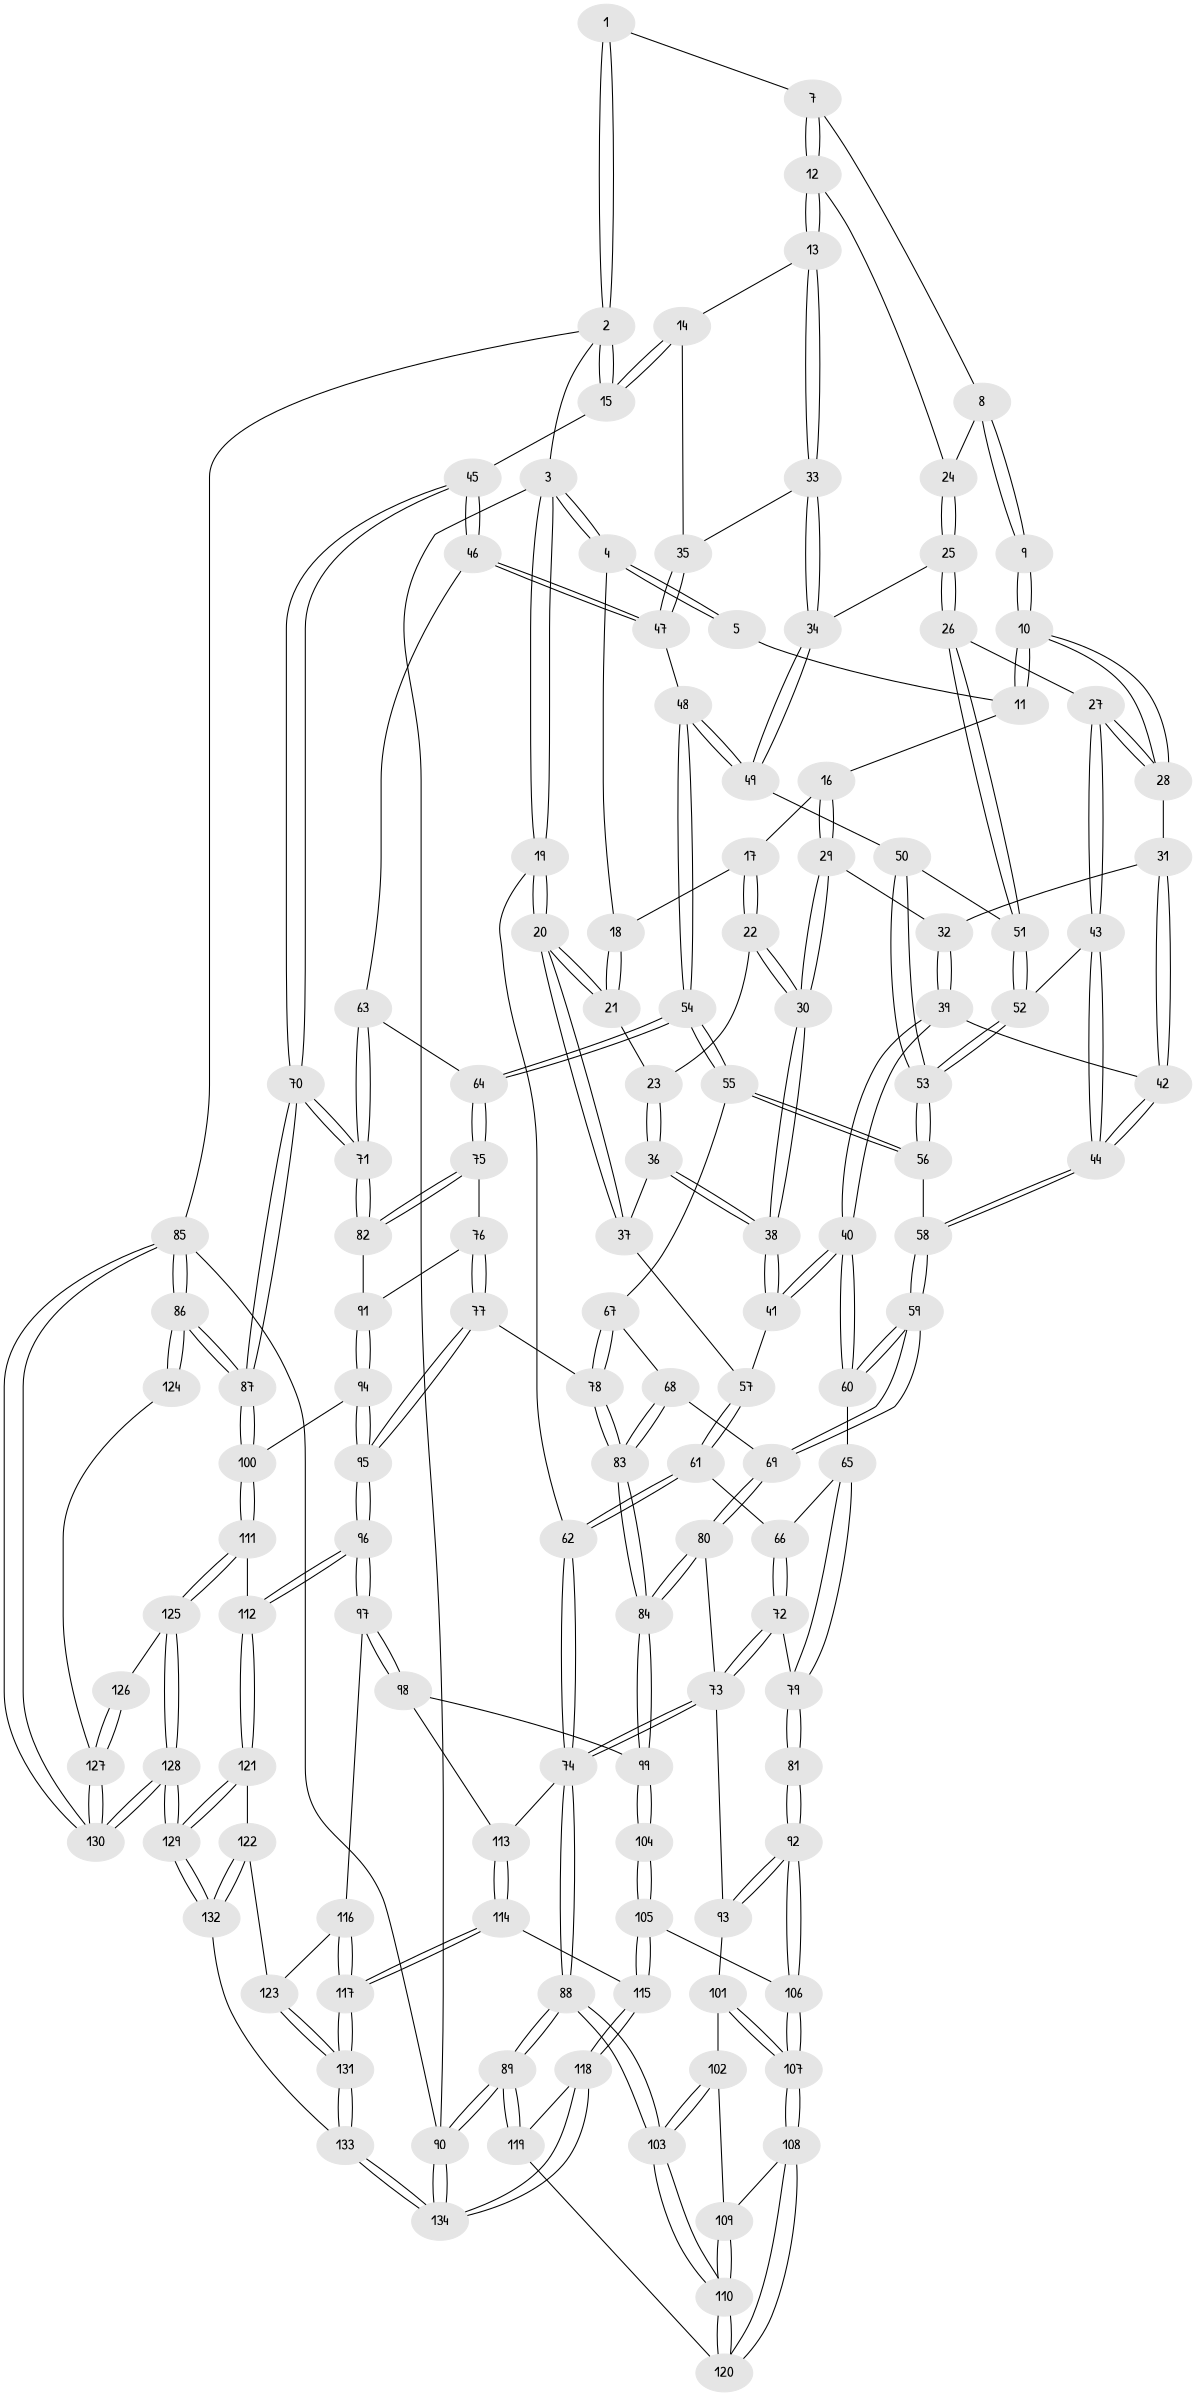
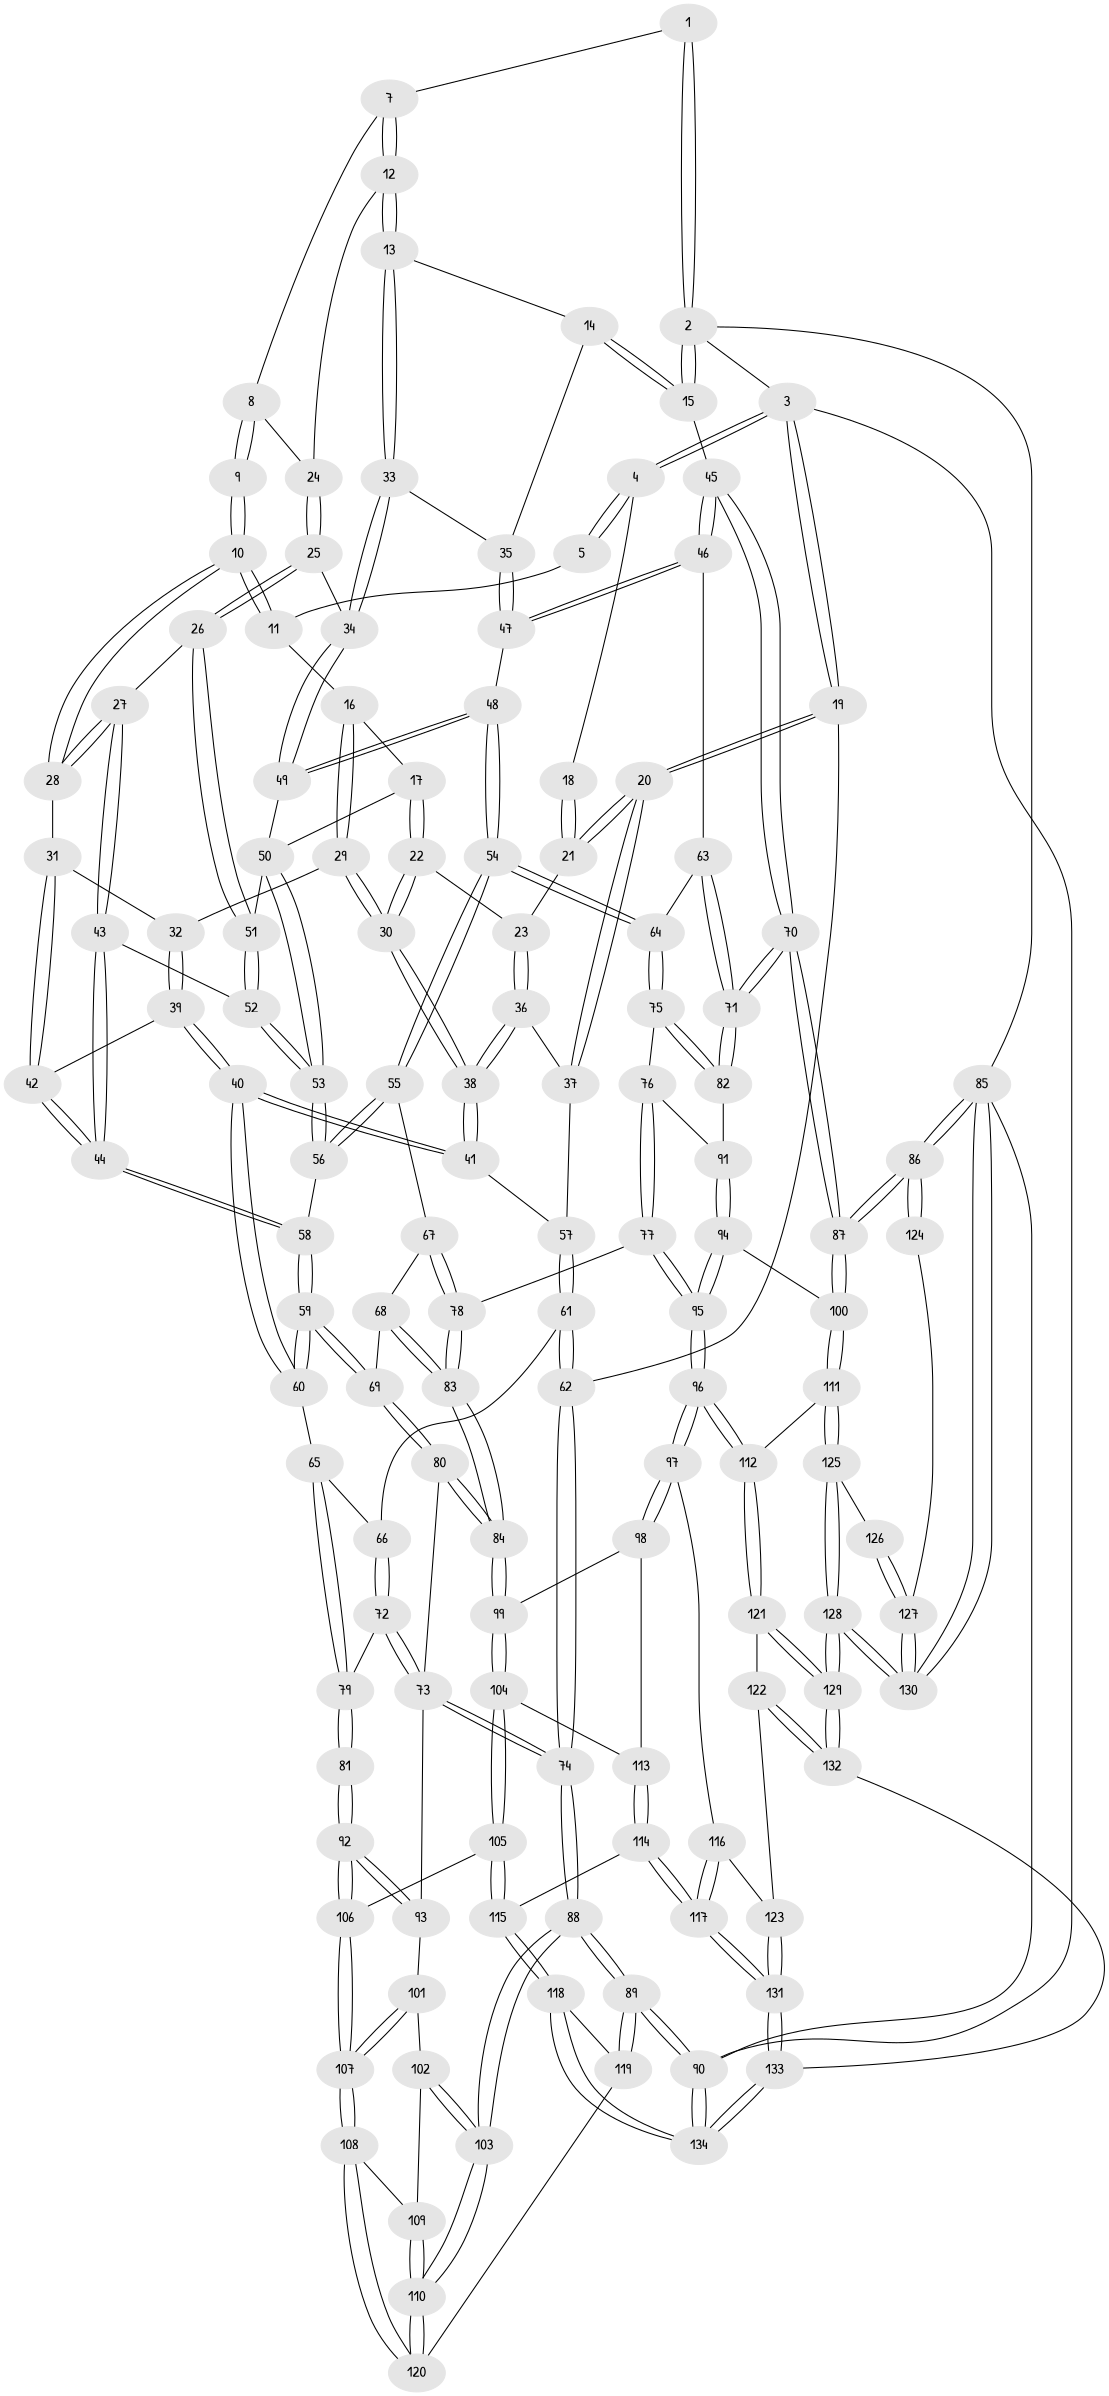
(686, 894) -> (330, 824)
(535, 1804) -> (565, 1726)
